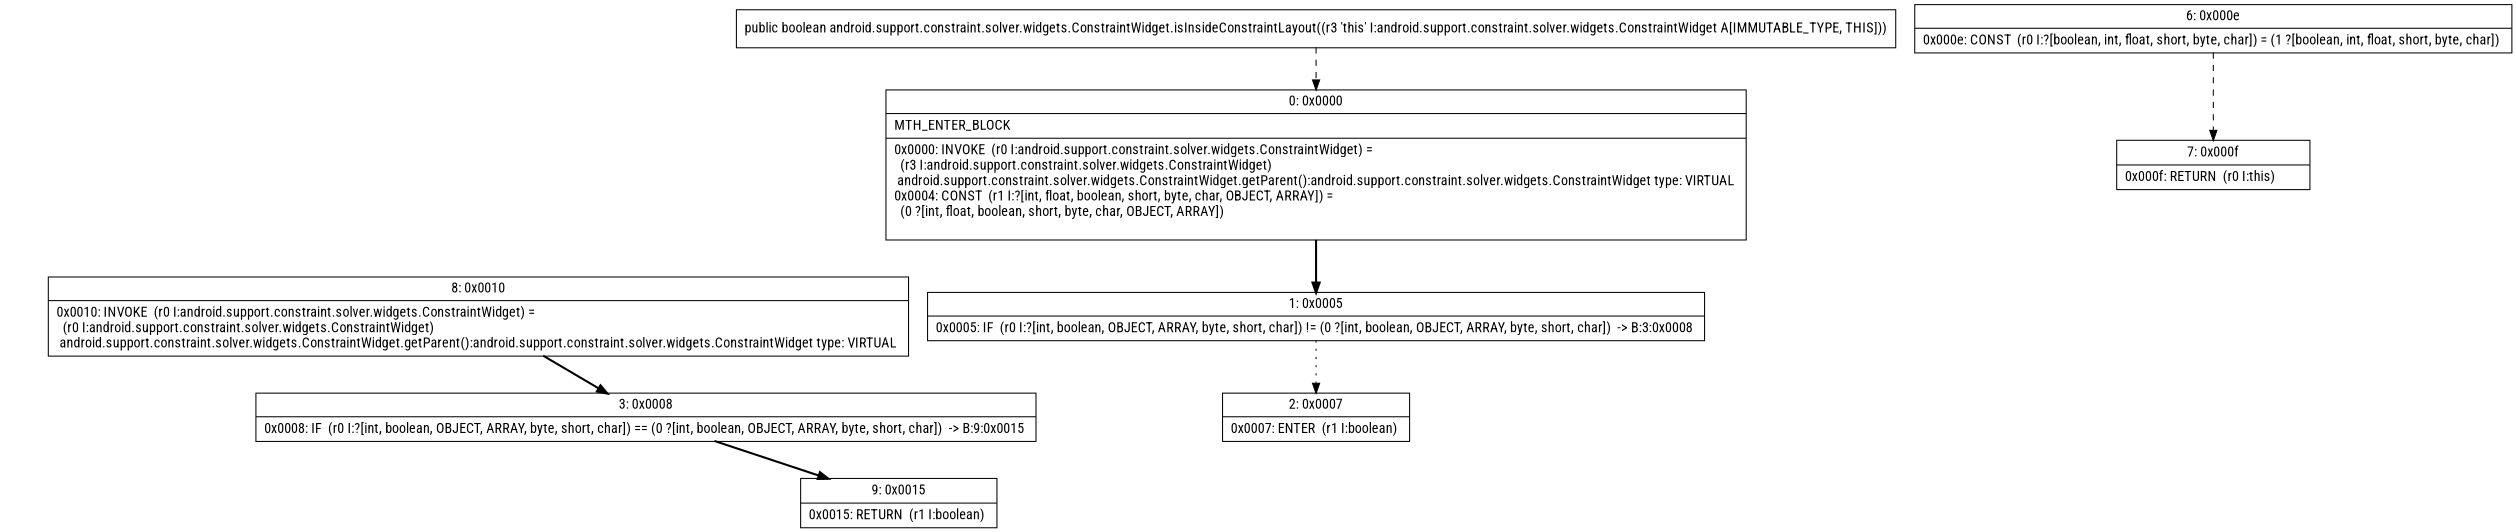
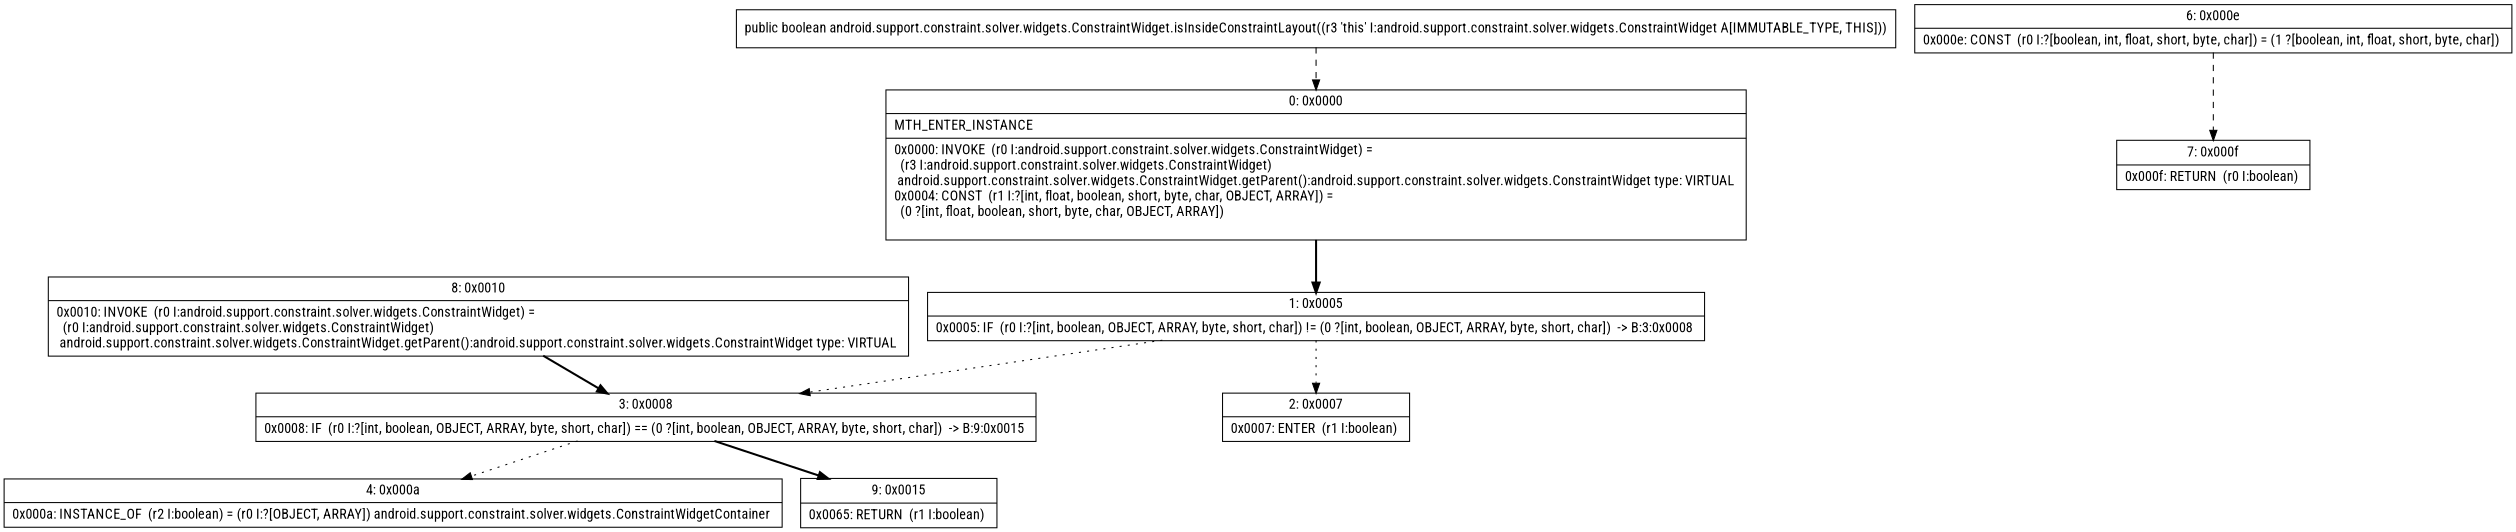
(953, 125) -> (964, 125)
(2202, 177) -> (2213, 177)
none -> (986, 366)
none -> (393, 503)
(899, 515) -> (899, 515)
